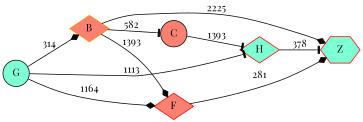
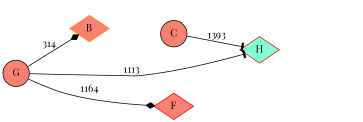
(132, 31) -> none
(340, 50) -> none
(136, 57) -> none
(16, 73) -> (16, 73)
